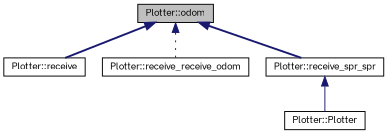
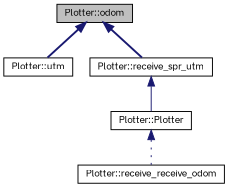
(176, 45) -> (151, 152)
(44, 67) -> (38, 67)
(325, 67) -> (151, 67)
